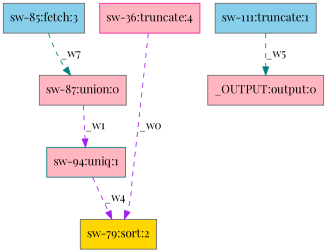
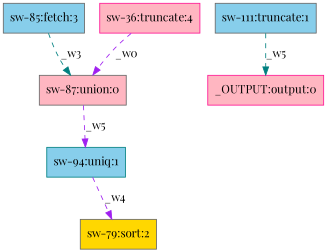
(71, 54) -> (71, 54)
(266, 90) -> (266, 90)
(139, 122) -> (113, 50)
(96, 126) -> (96, 126)
(86, 162) -> (86, 162)
